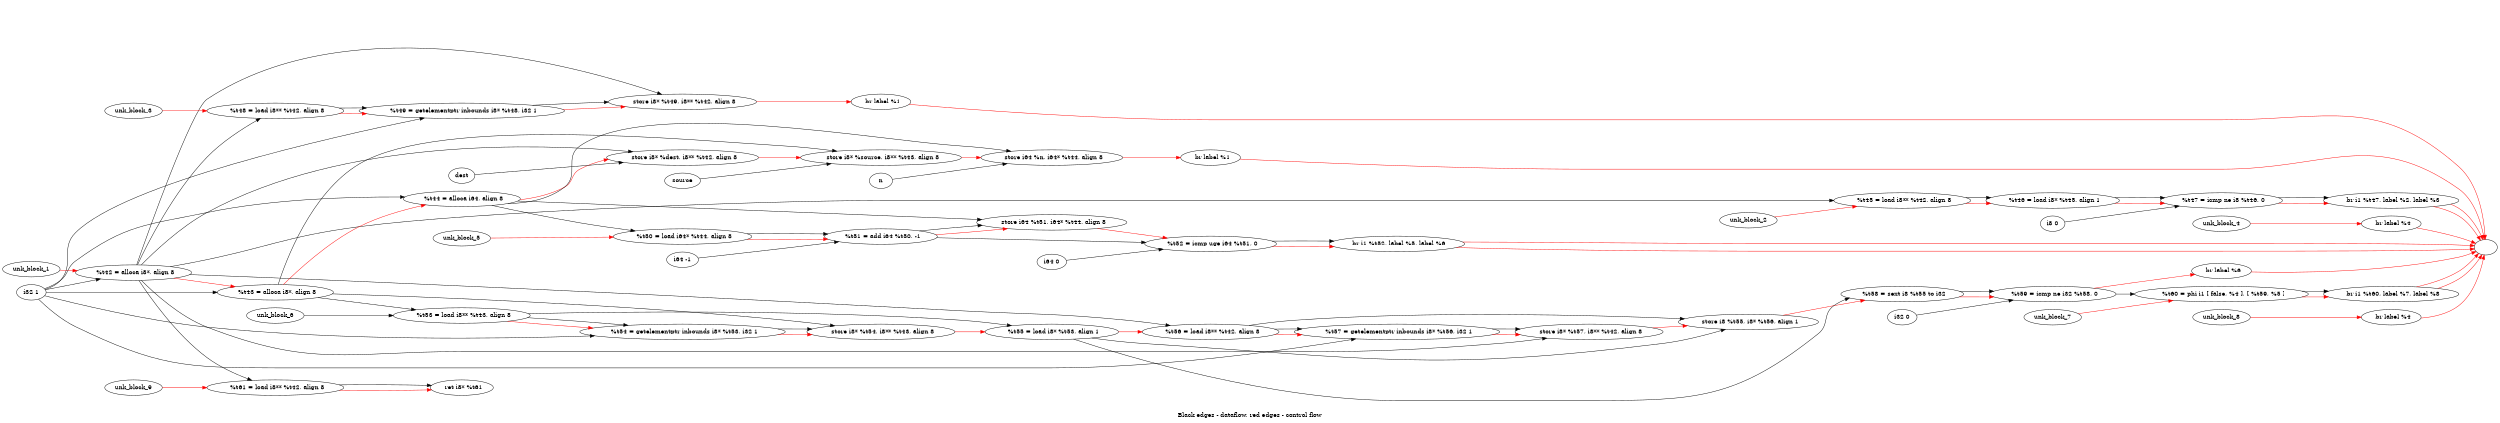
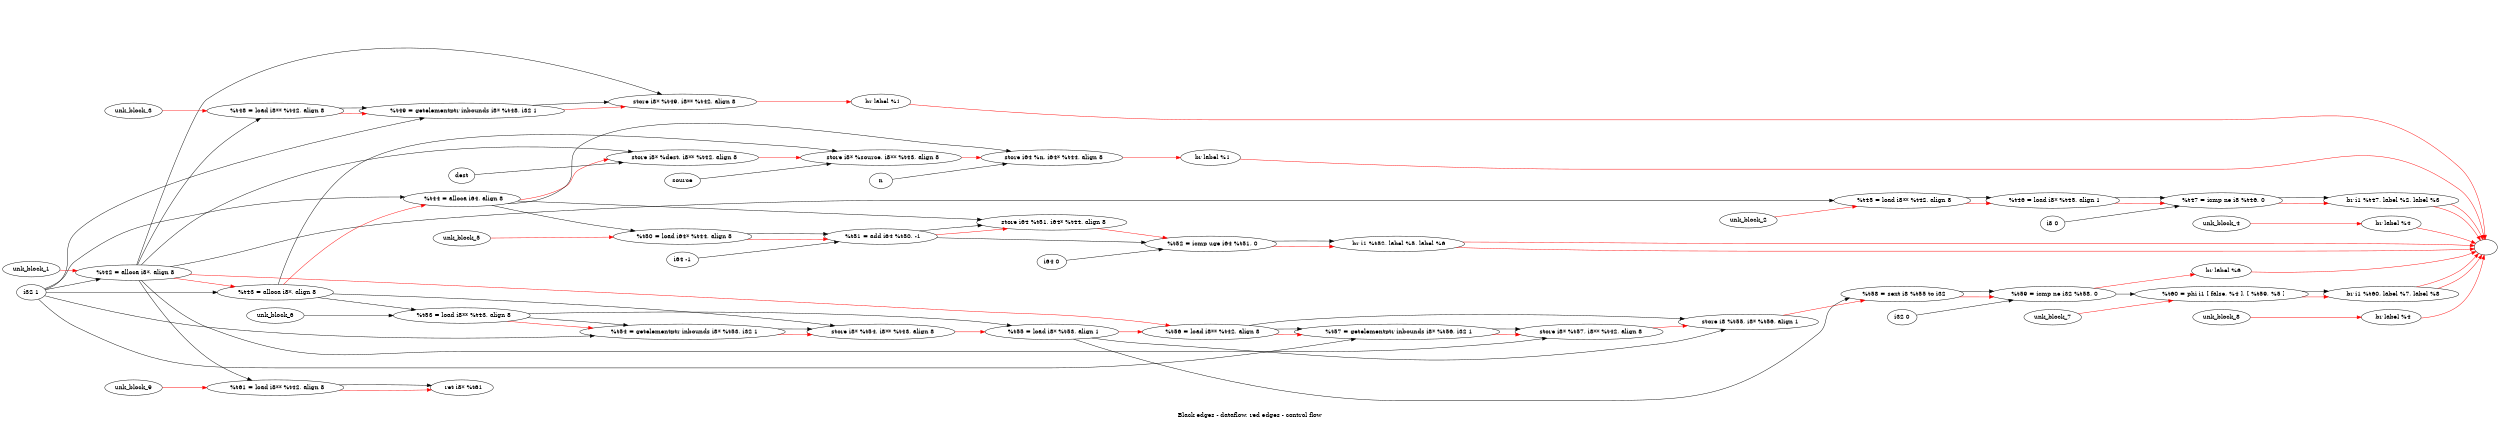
(678, 296) -> (678, 296)
